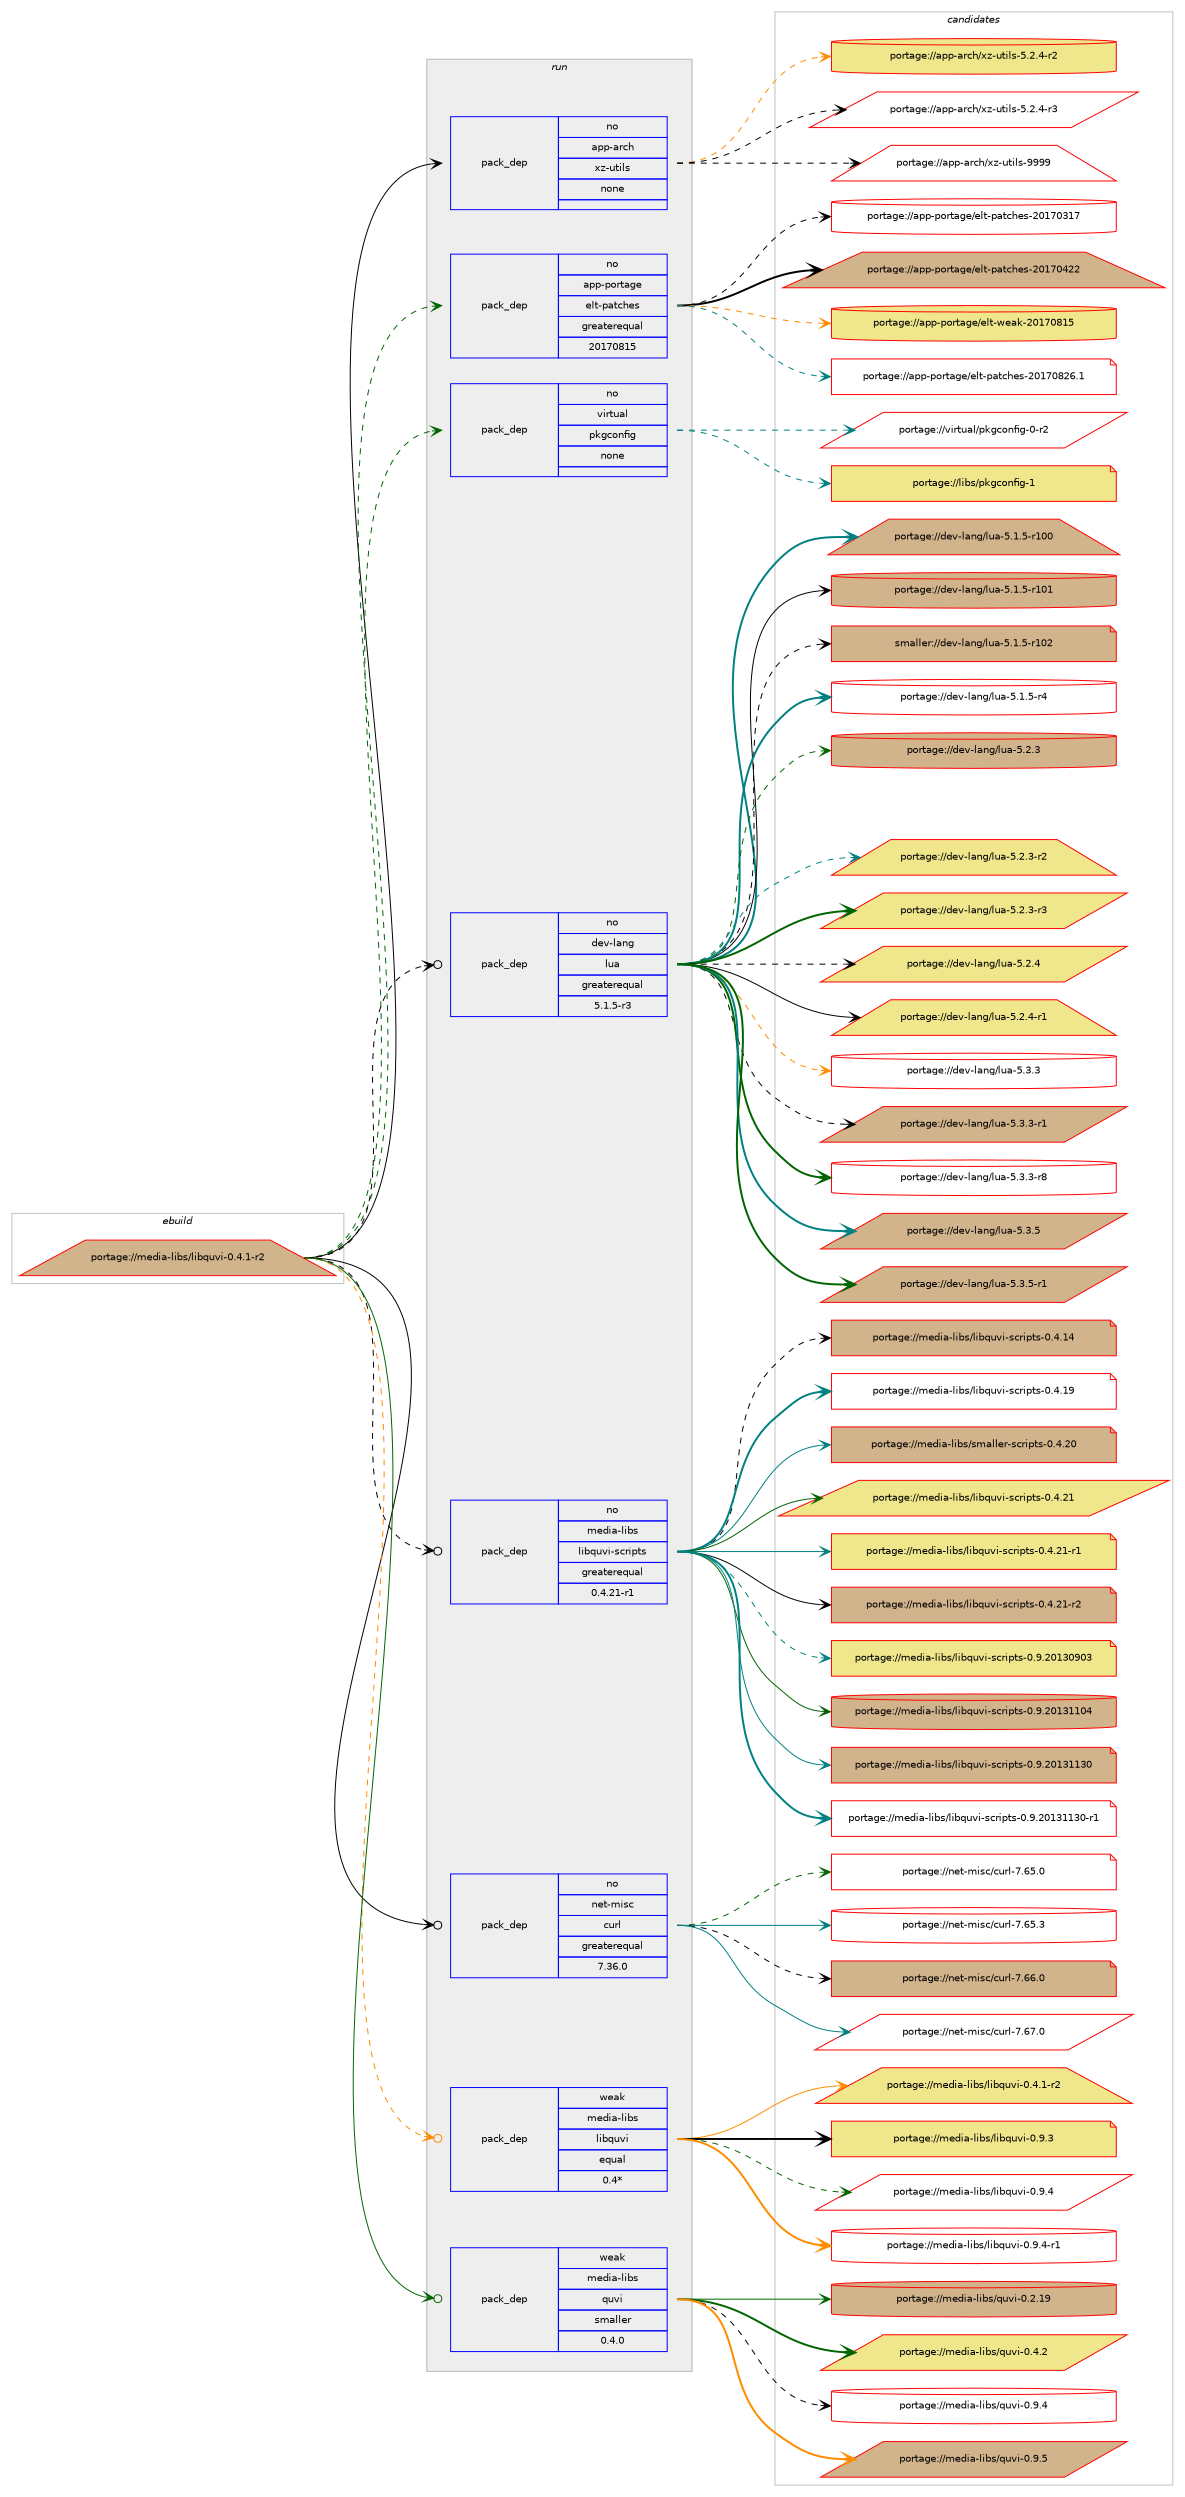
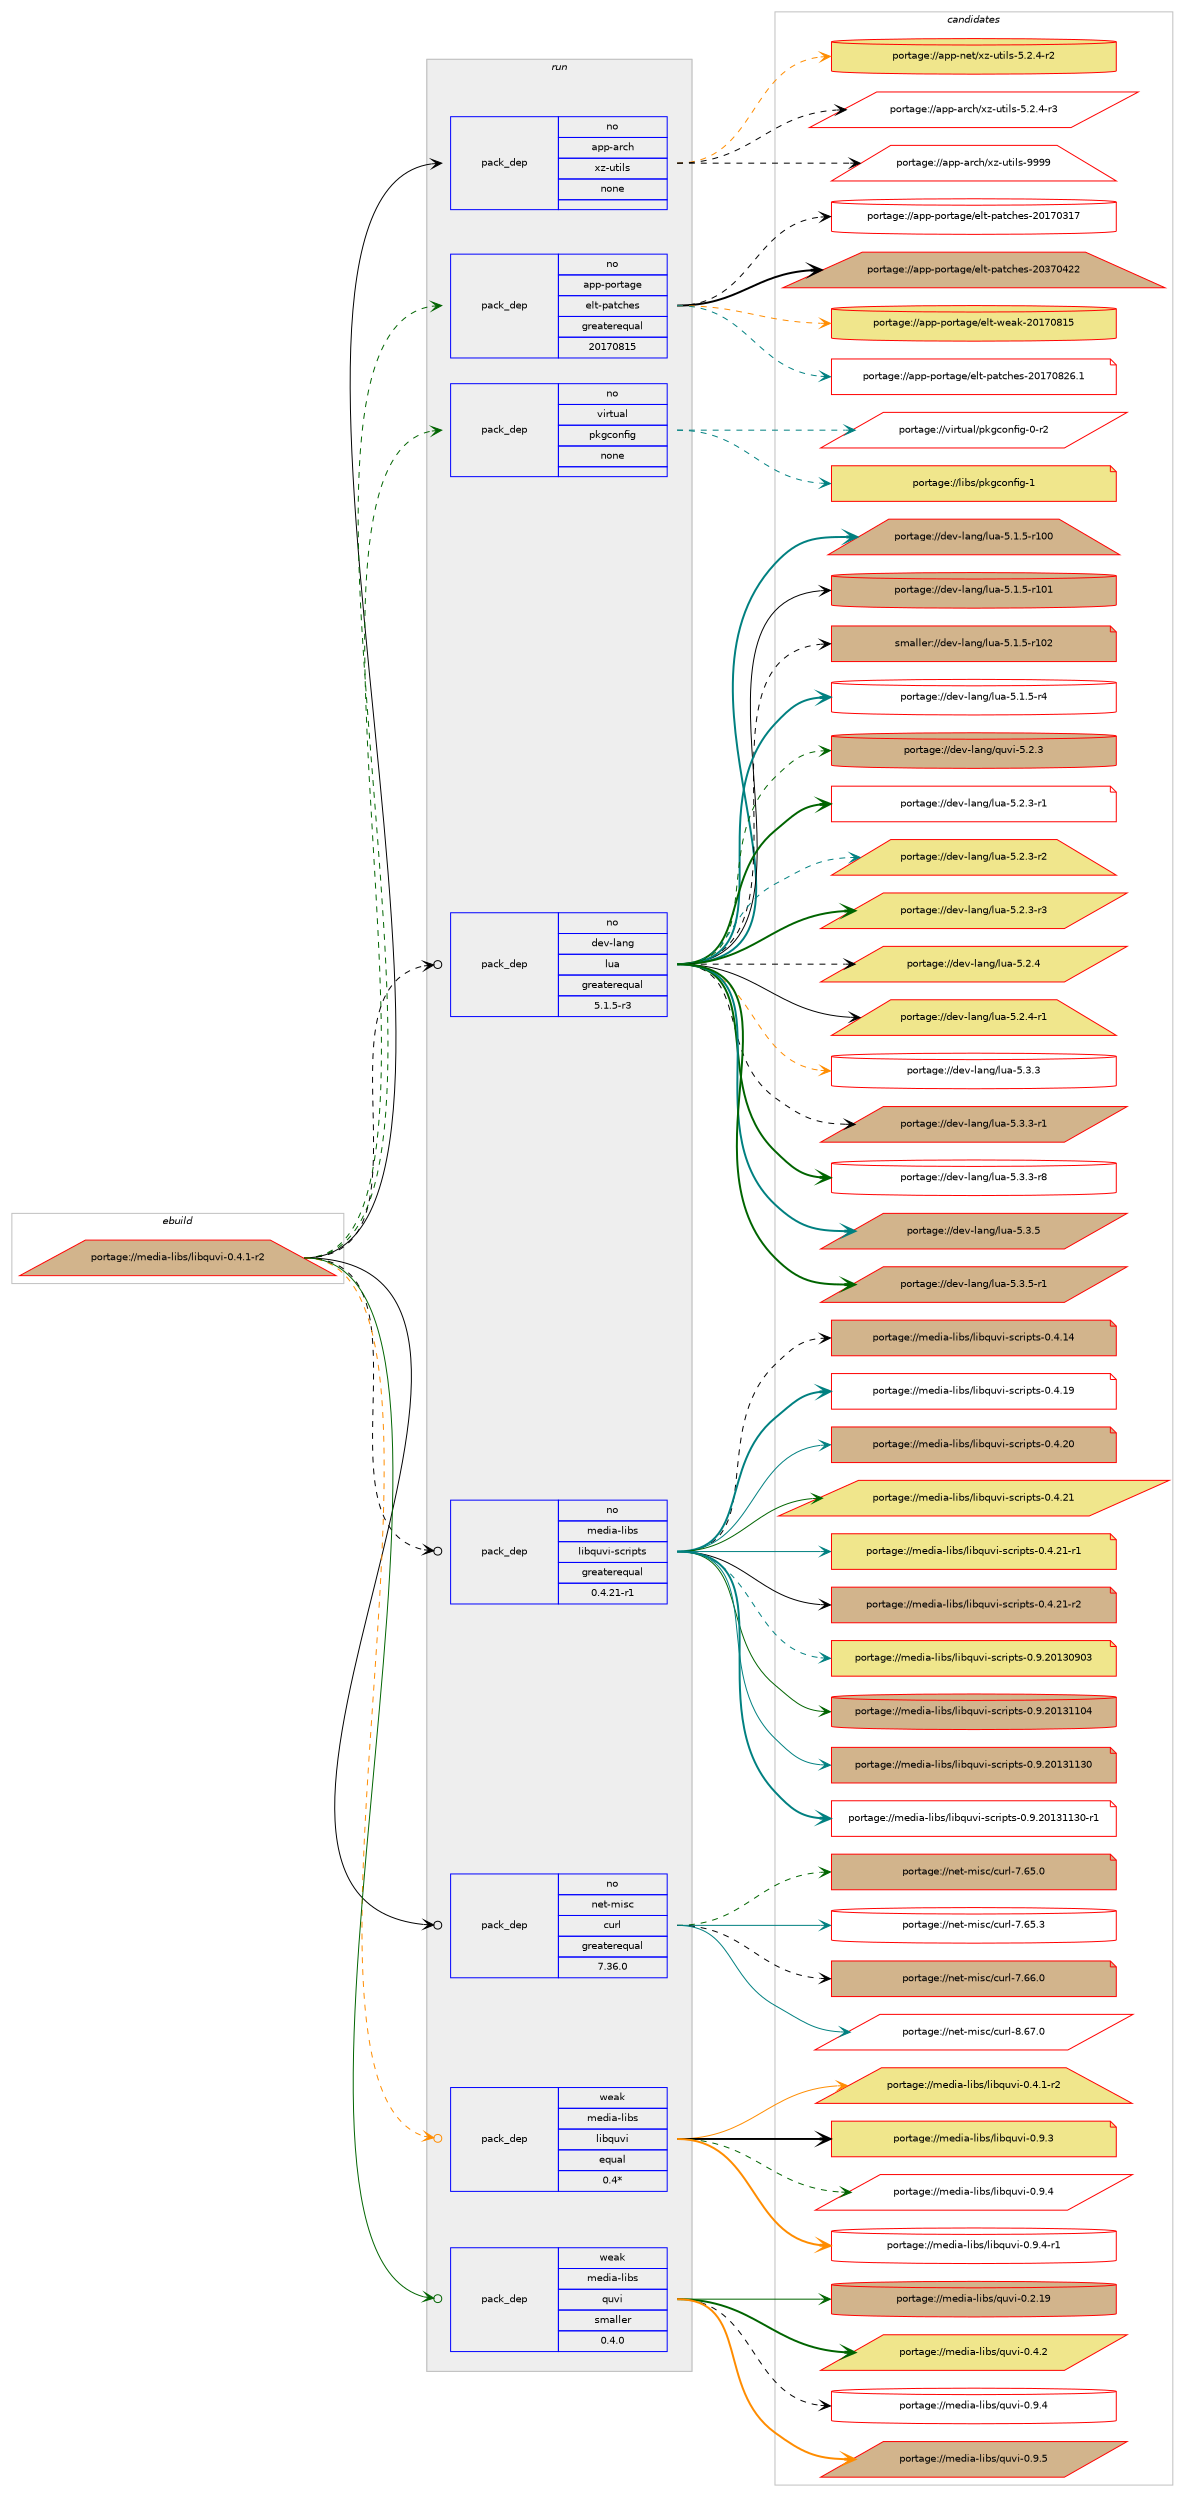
(974, 56) -> (974, 56)
(974, 270) -> (974, 270)
(974, 751) -> (974, 751)
none -> (974, 804)
(974, 1445) -> (974, 1445)
(974, 1872) -> (974, 1872)
(974, 2032) -> (974, 2032)
